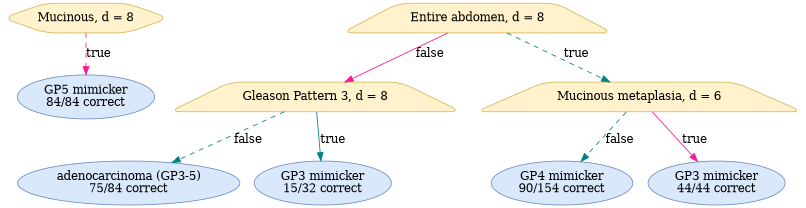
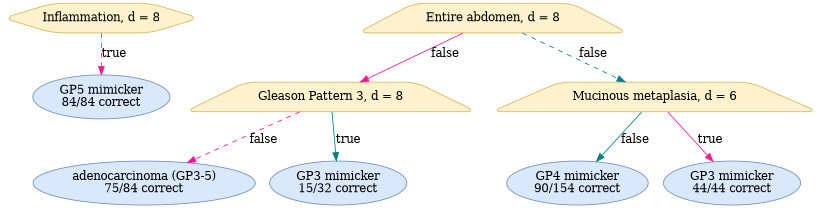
(86, 18) -> (101, 18)
(576, 54) -> (593, 54)
(607, 134) -> (622, 134)
(232, 135) -> (247, 135)
